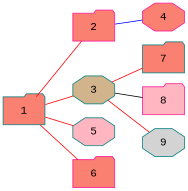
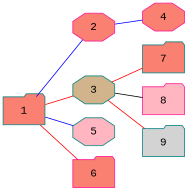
(94, 27) -> (94, 27)
(59, 69) -> (60, 68)
(59, 121) -> (59, 121)
(164, 143) -> (164, 143)
